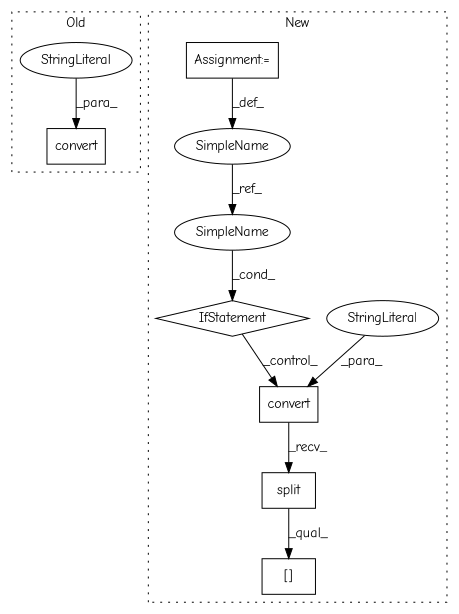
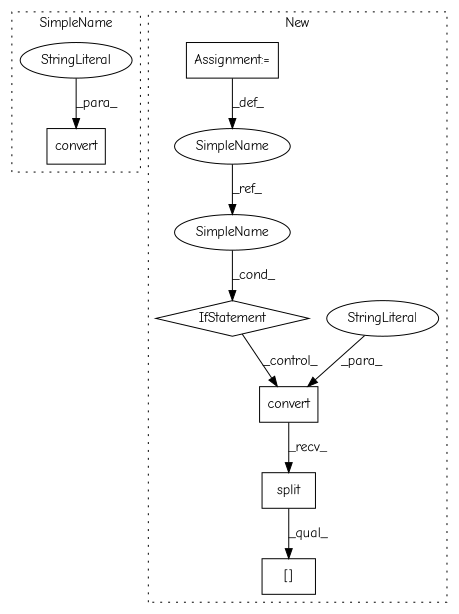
(76, 23) -> (76, 23)
